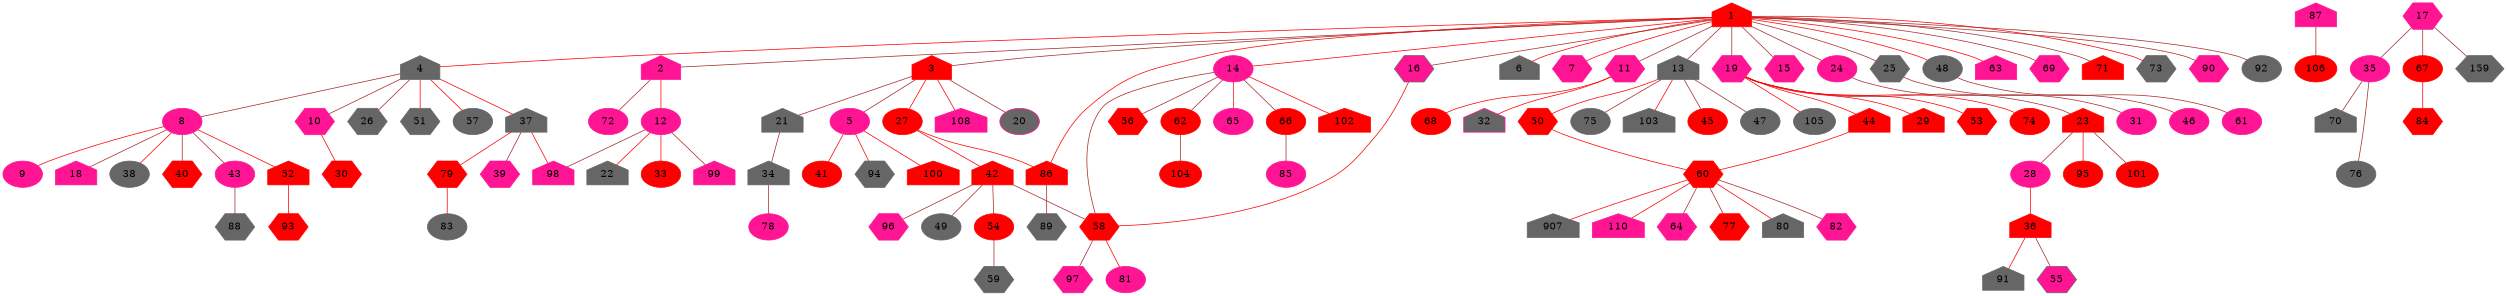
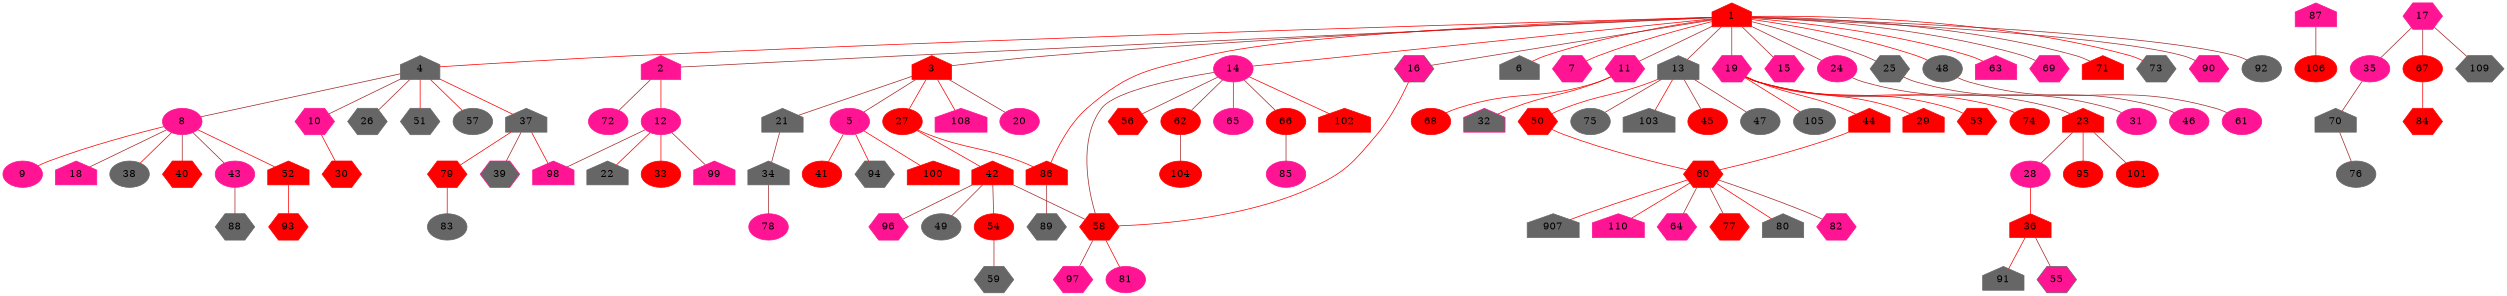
(2480, 69) -> (2480, 69)
(1020, 122) -> (1020, 122)
(2364, 122) -> (2345, 147)
(500, 174) -> (500, 174)
